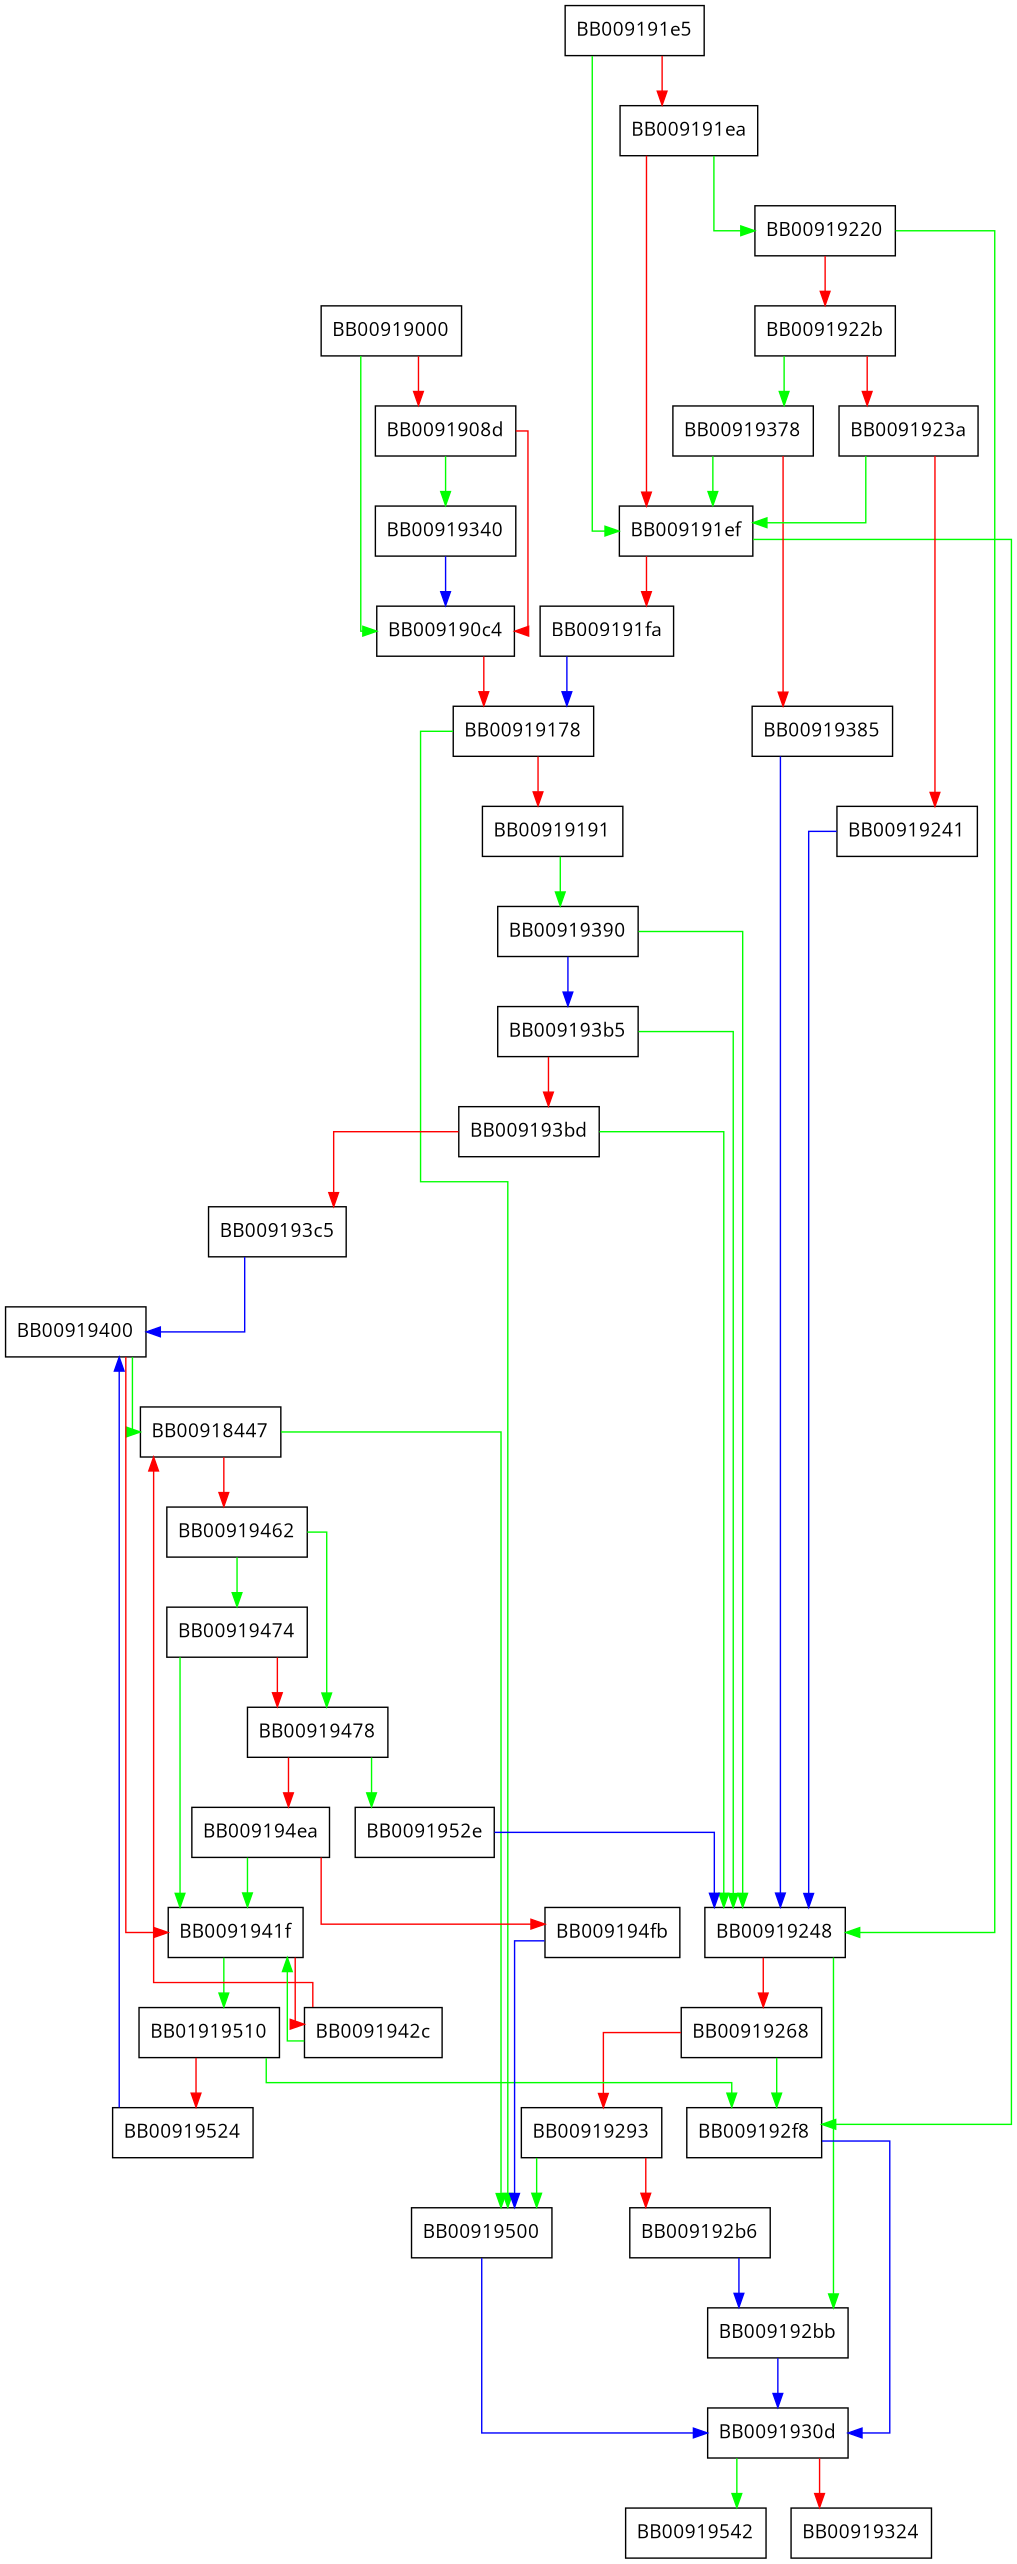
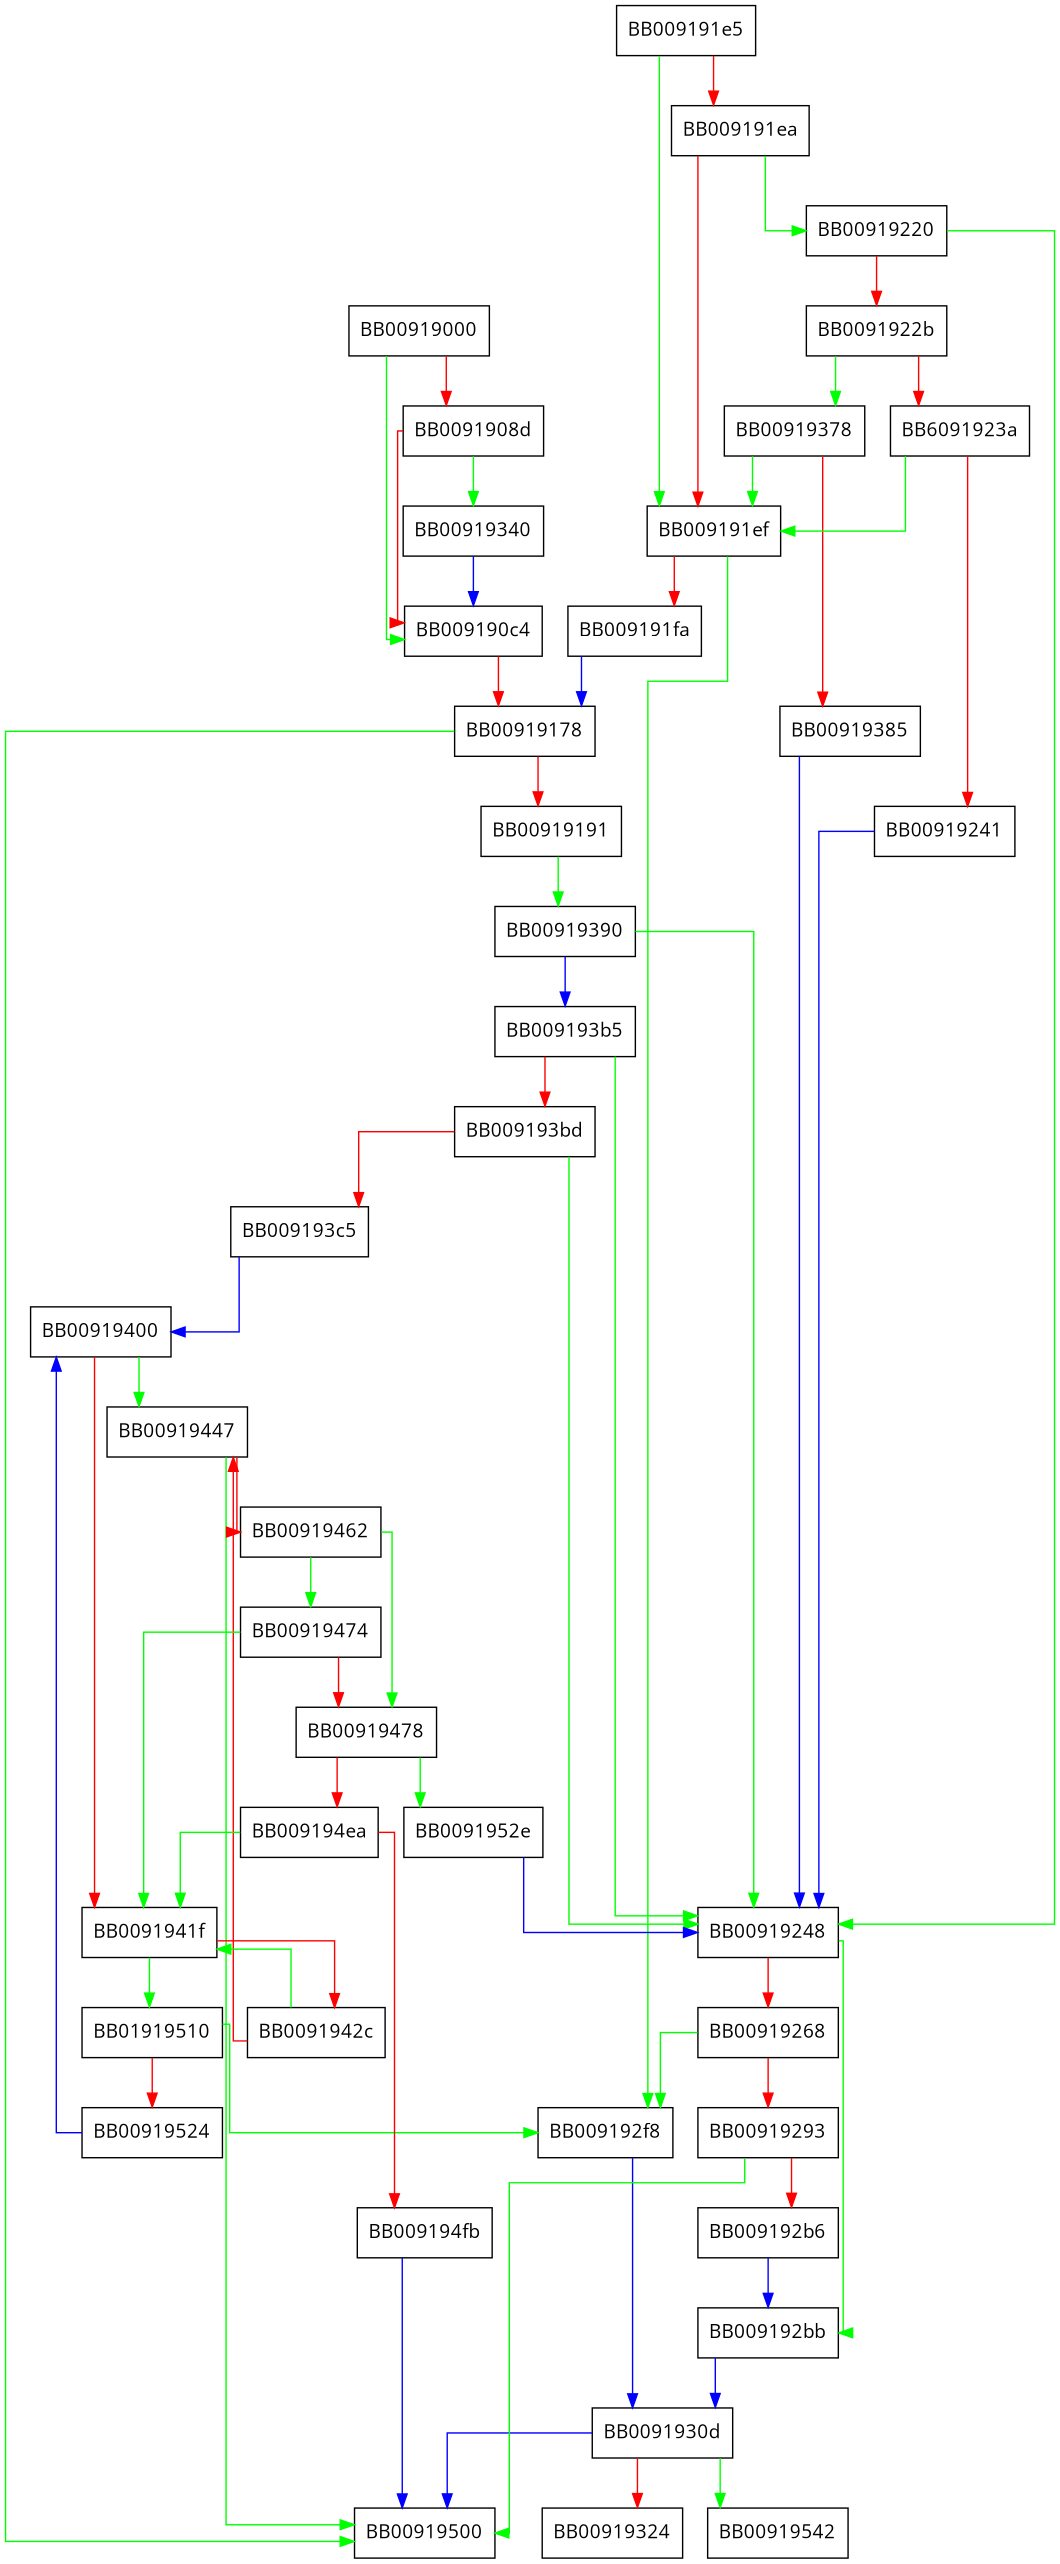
(909, 431) -> (960, 431)
(211, 1432) -> (177, 1432)
(500, 2433) -> (489, 2433)
